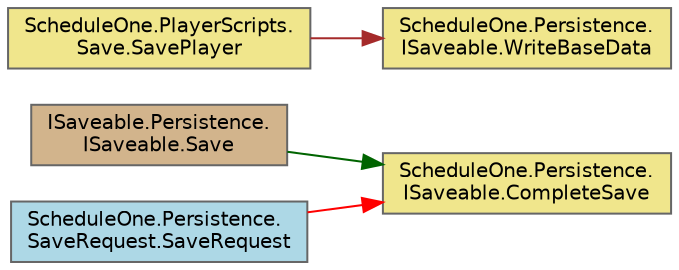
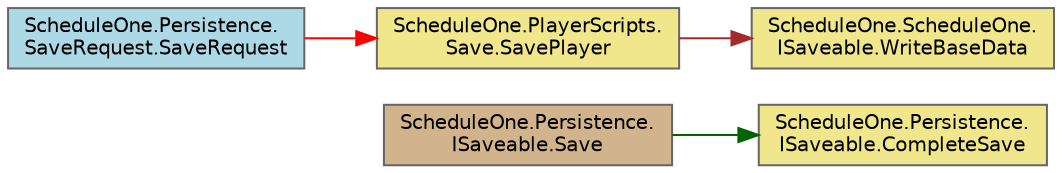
(527, 38) -> (903, 38)
(159, 135) -> (528, 135)
(335, 209) -> (330, 38)
